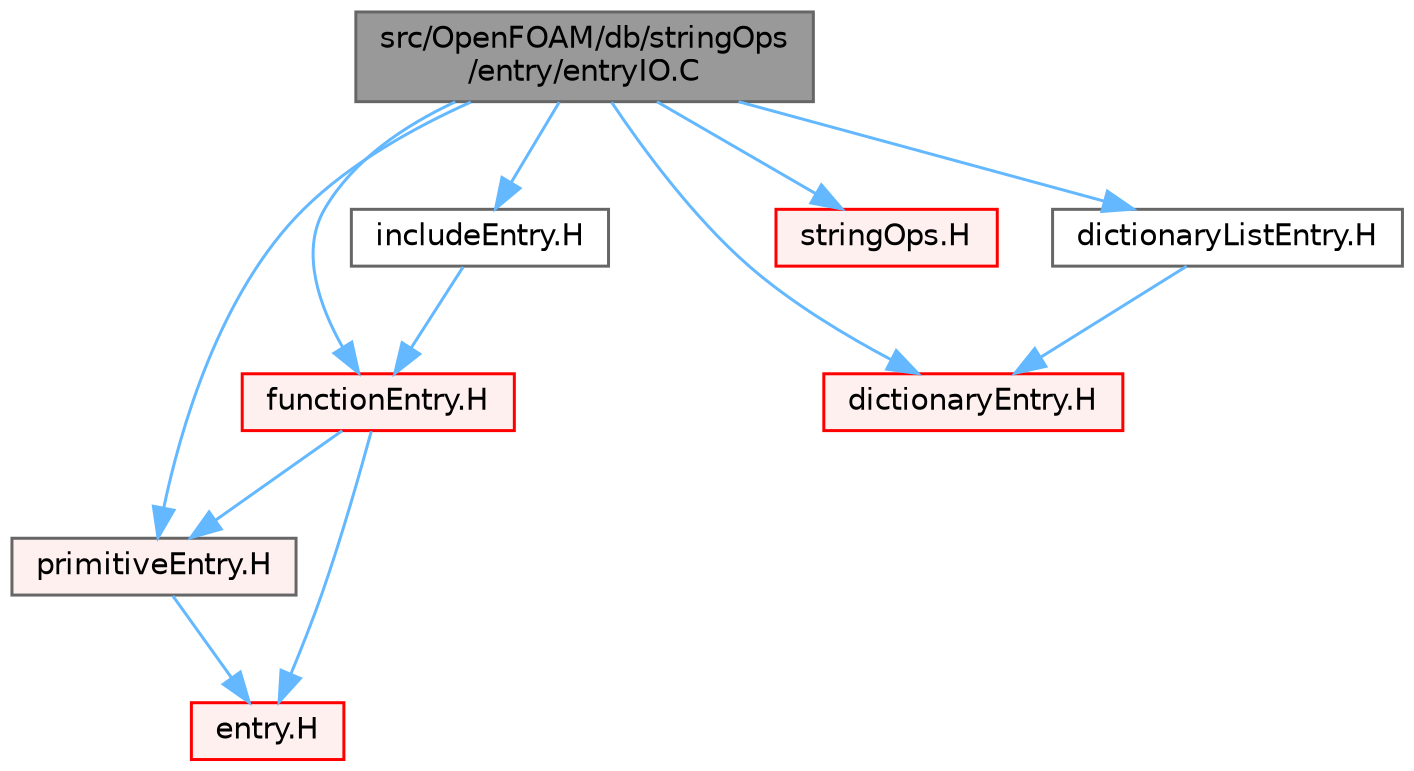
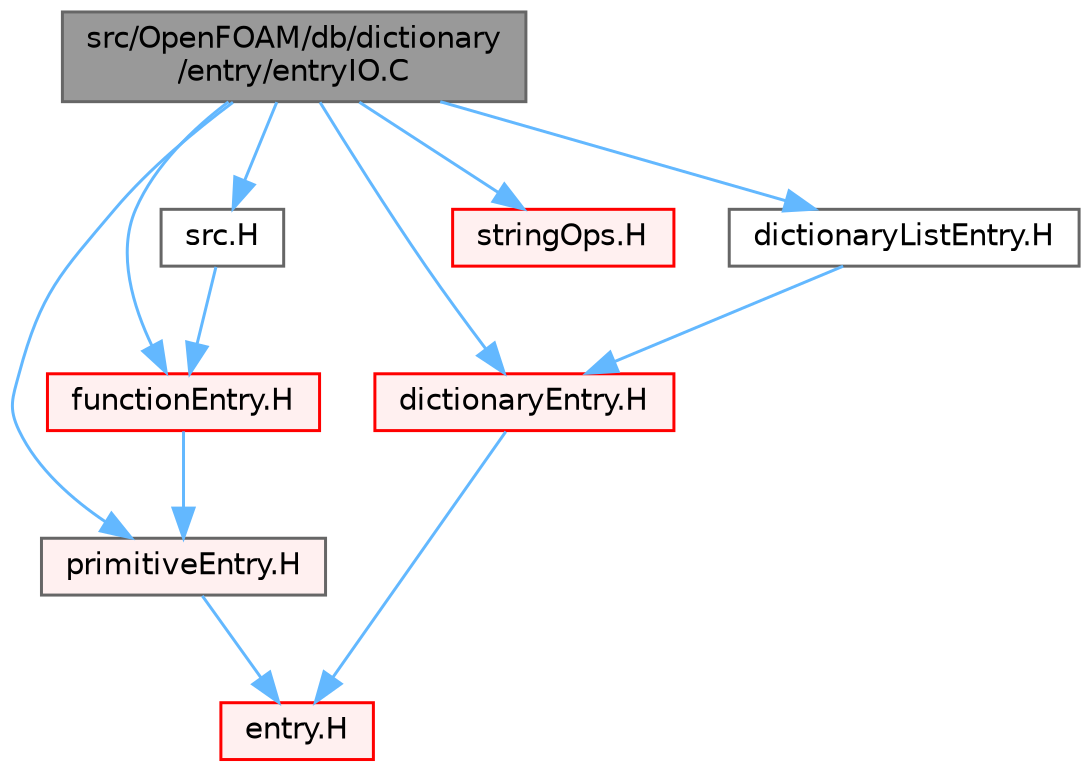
(585, 57) -> (294, 57)
(480, 238) -> (222, 238)
(335, 554) -> (419, 555)
